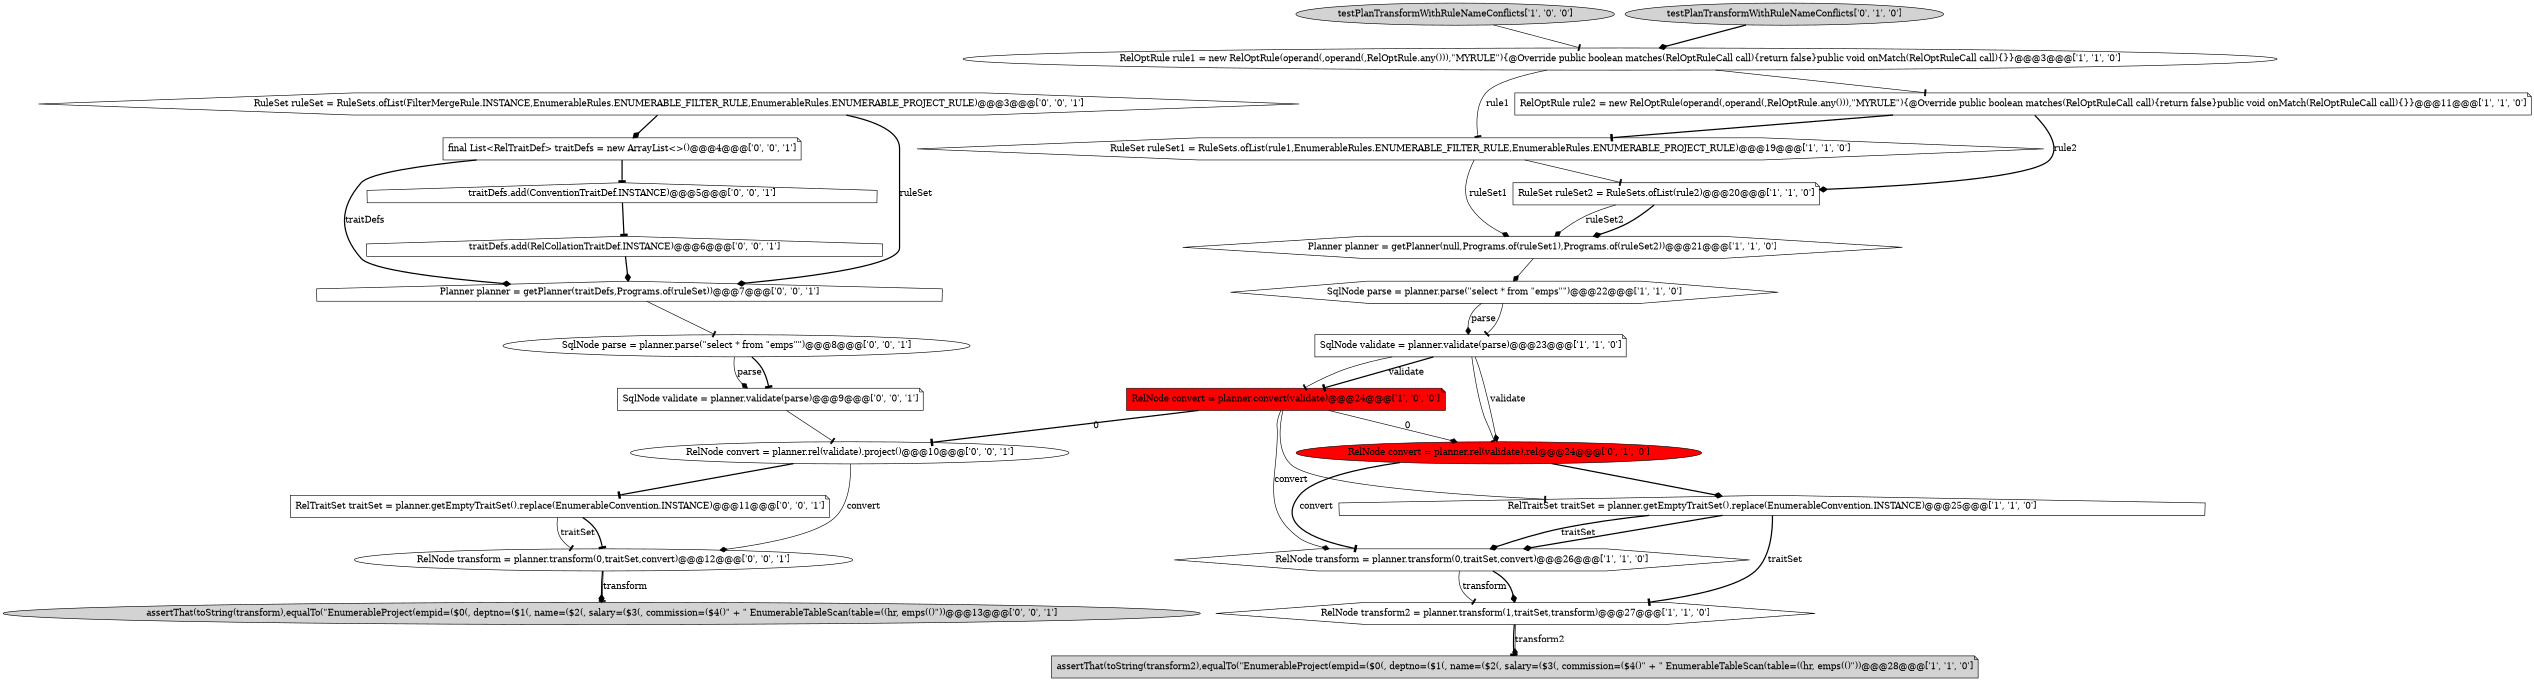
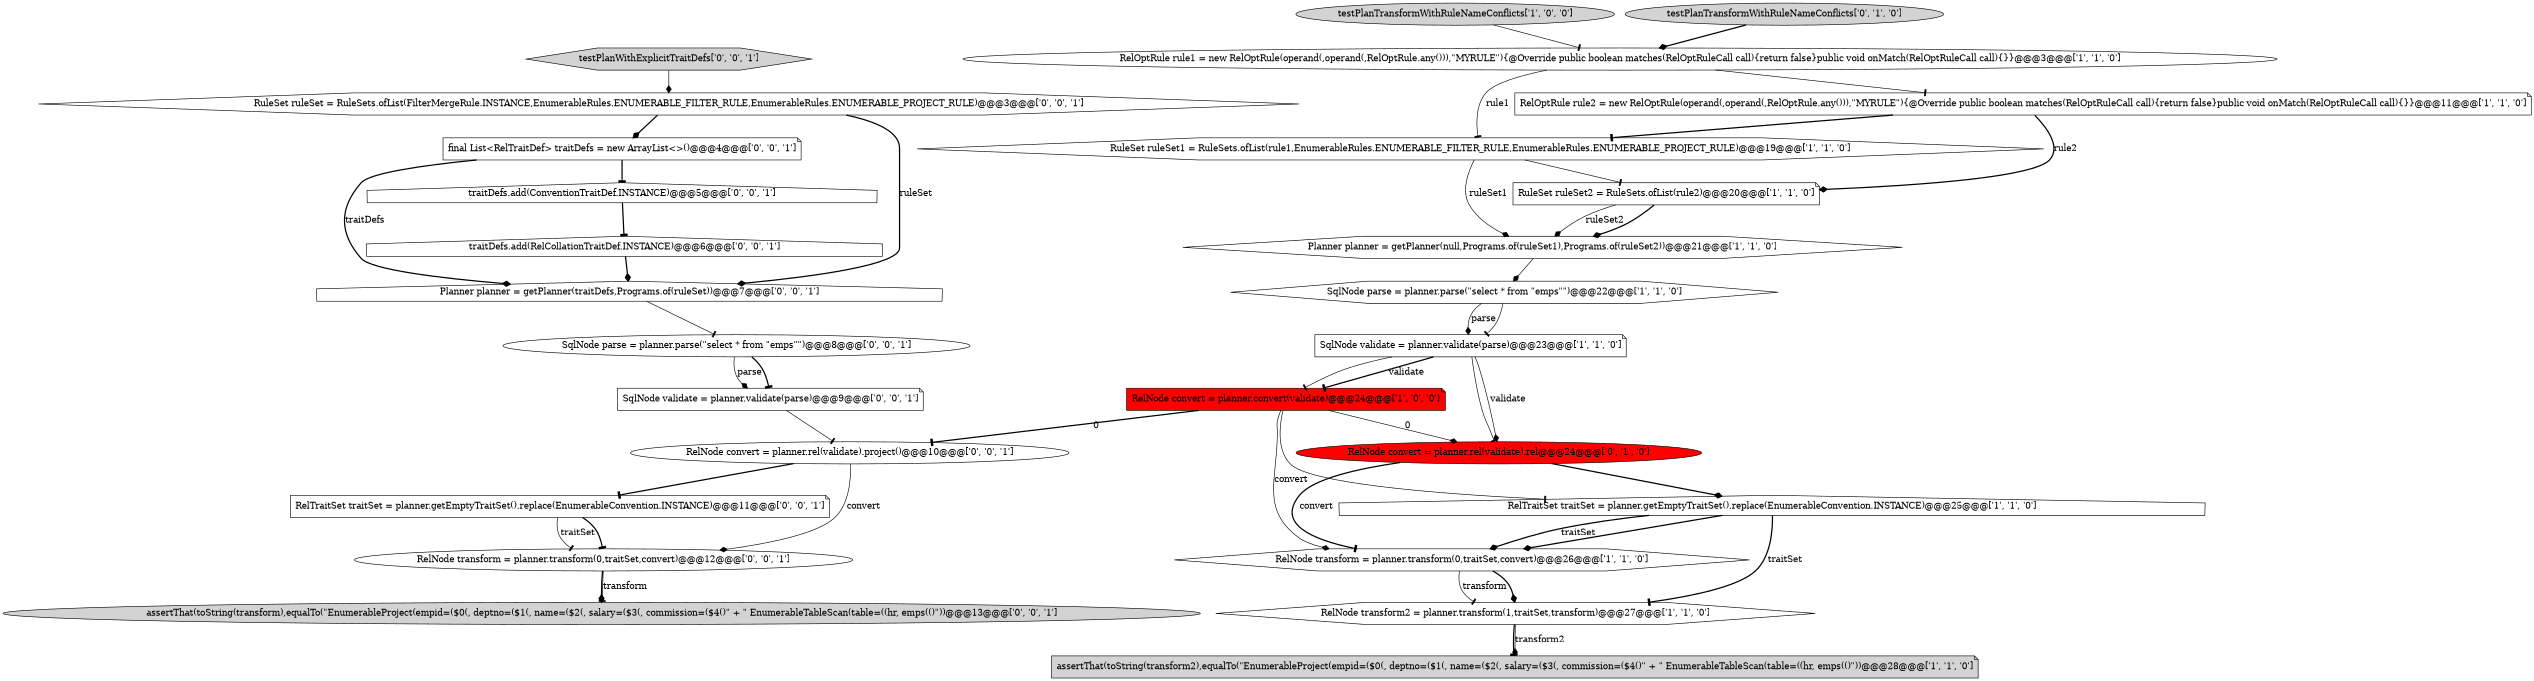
none -> (669, 59)
